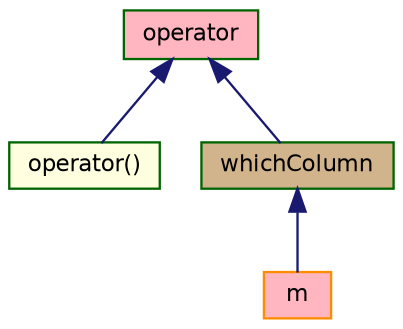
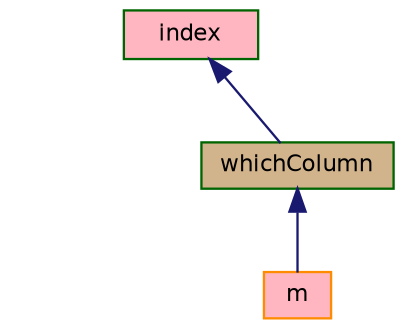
(191, 35) -> (191, 35)
(85, 166) -> none
